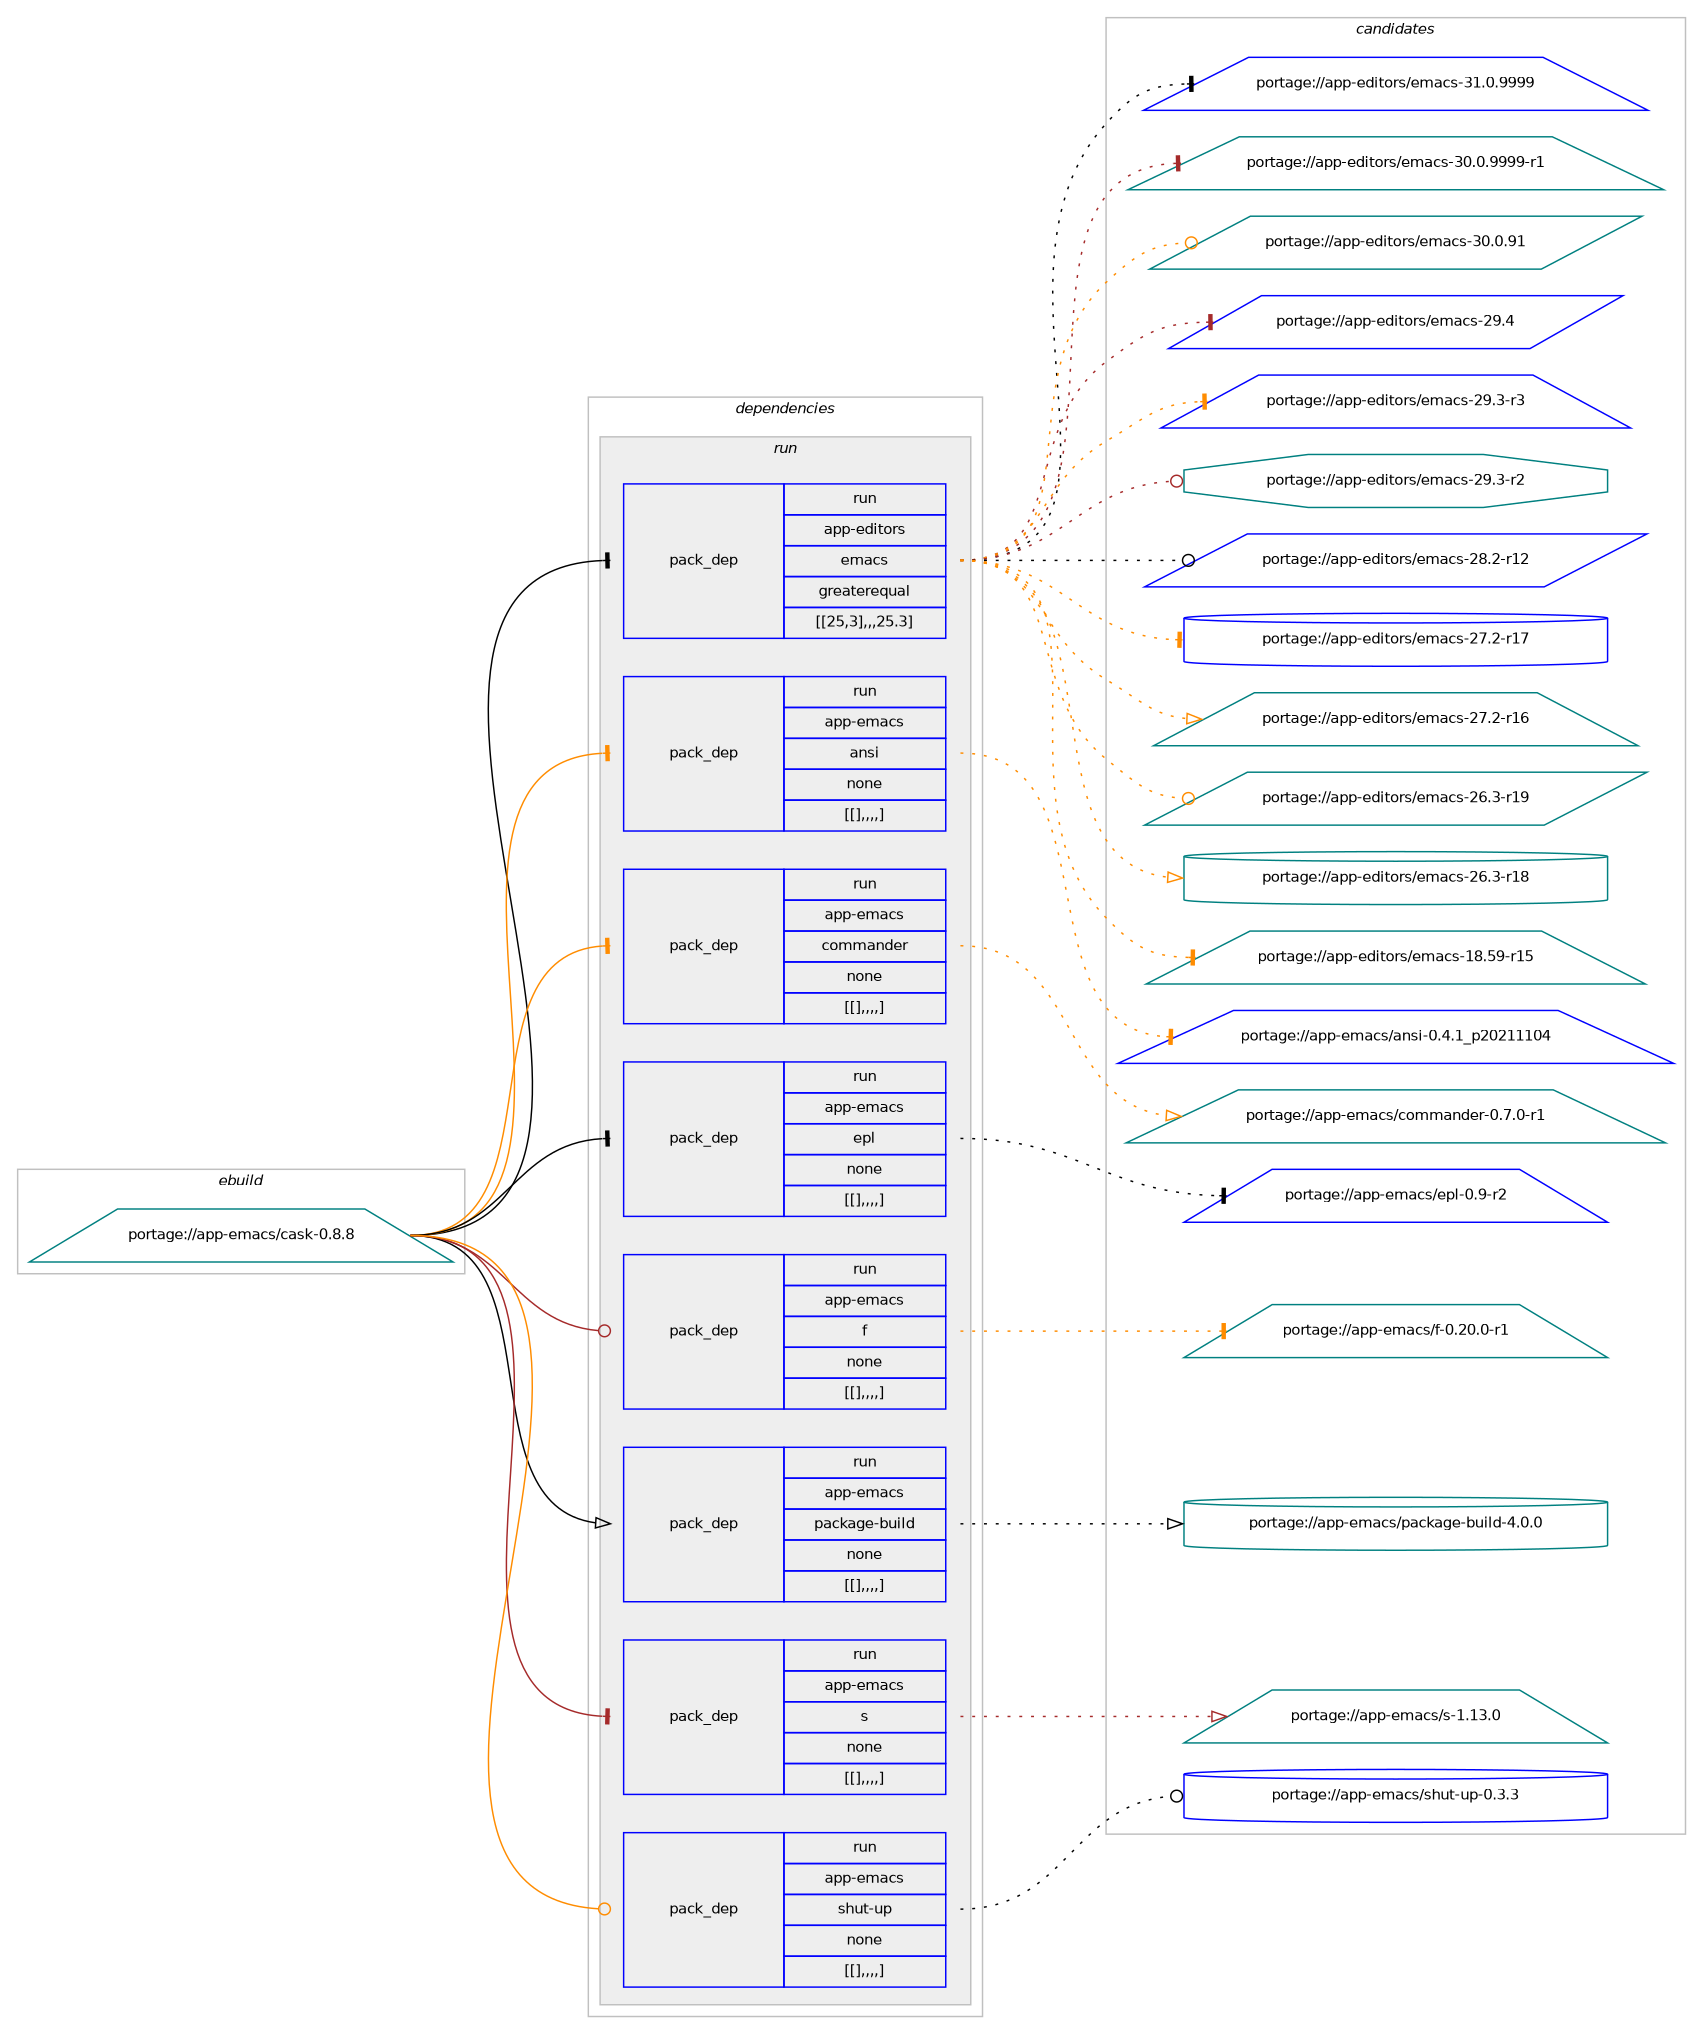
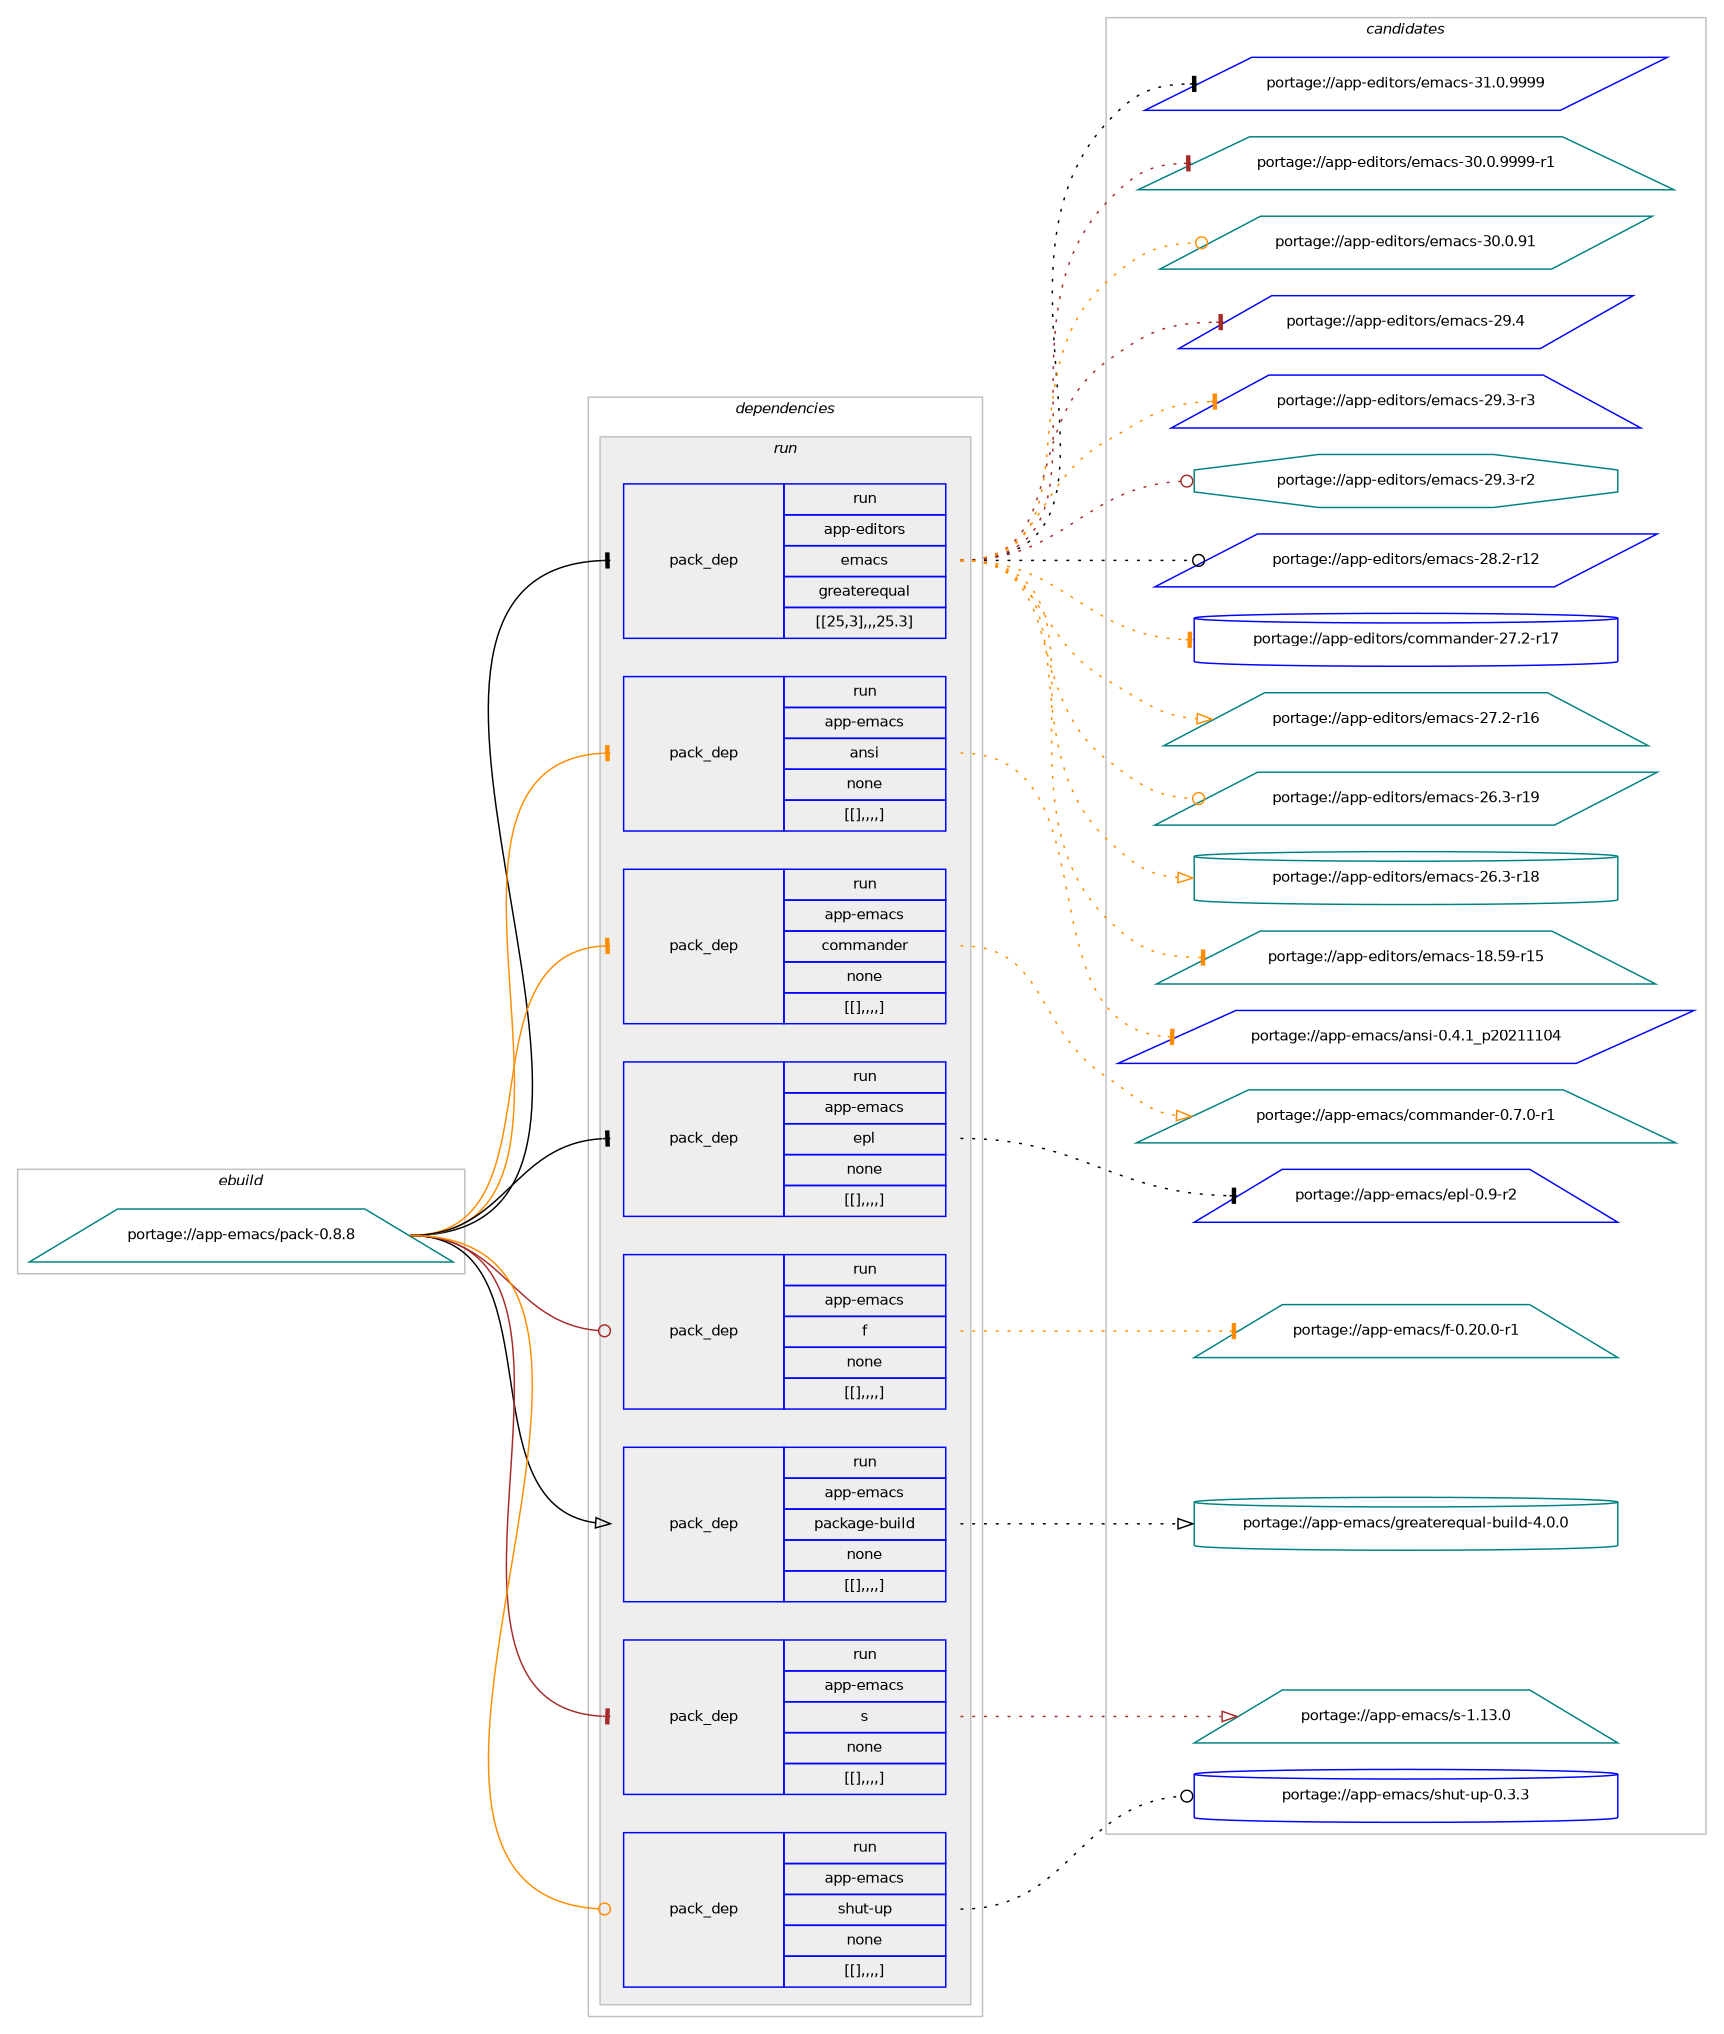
(1396, 84) -> (1406, 84)
(1396, 640) -> (1406, 640)
(1396, 1037) -> (1406, 1037)
(241, 1236) -> (241, 1236)
(1396, 1524) -> (1406, 1524)
